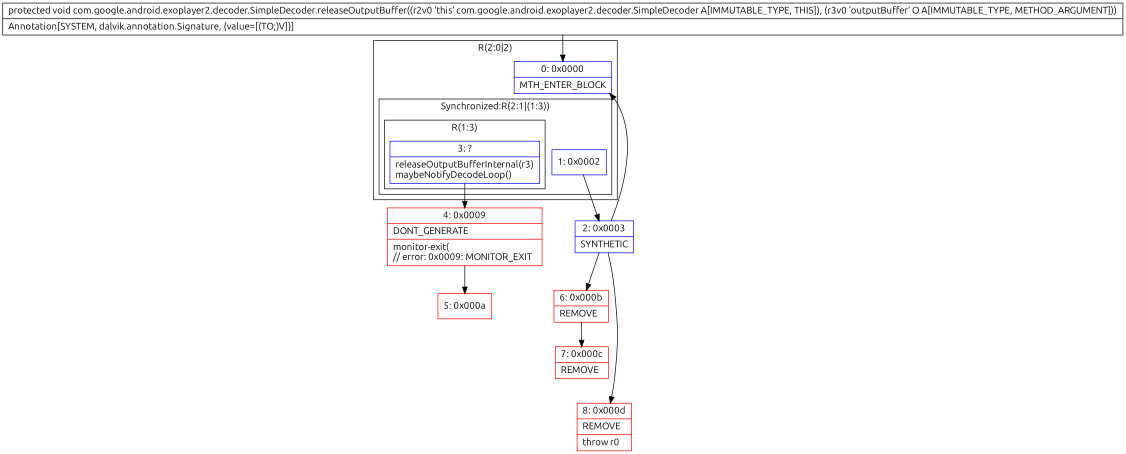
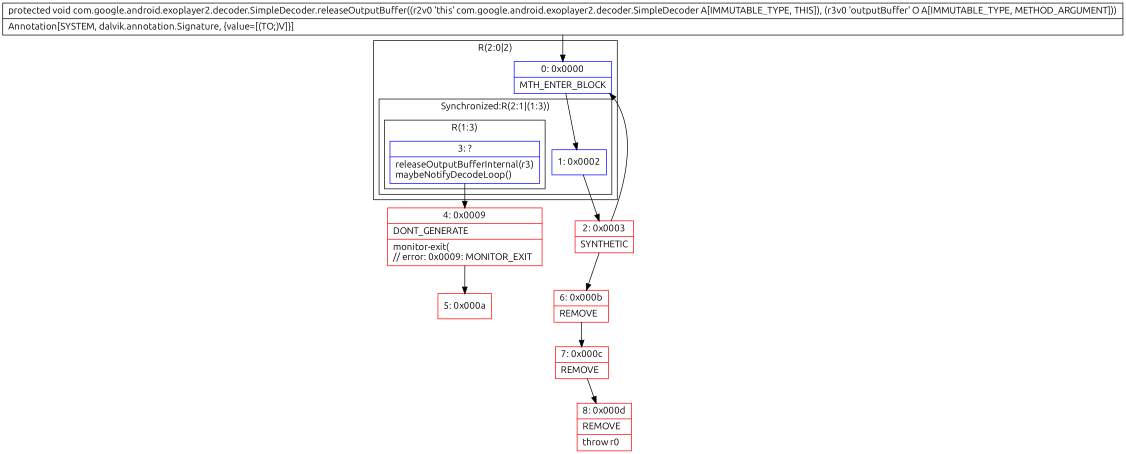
none -> (571, 118)
(604, 237) -> (604, 237)
(617, 325) -> (591, 388)
